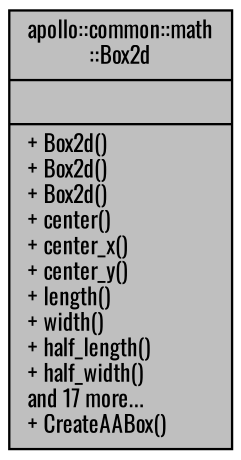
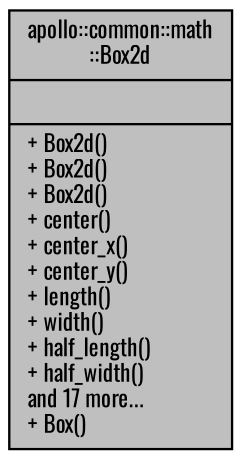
(97, 426) -> (57, 426)
